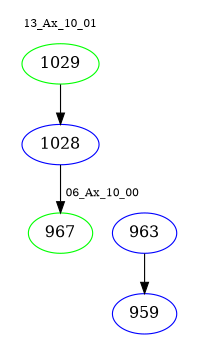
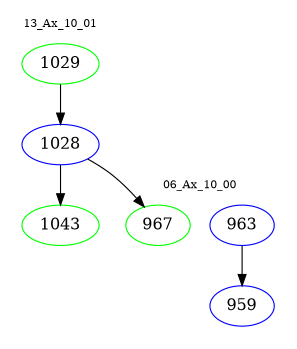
none -> (61, 225)
